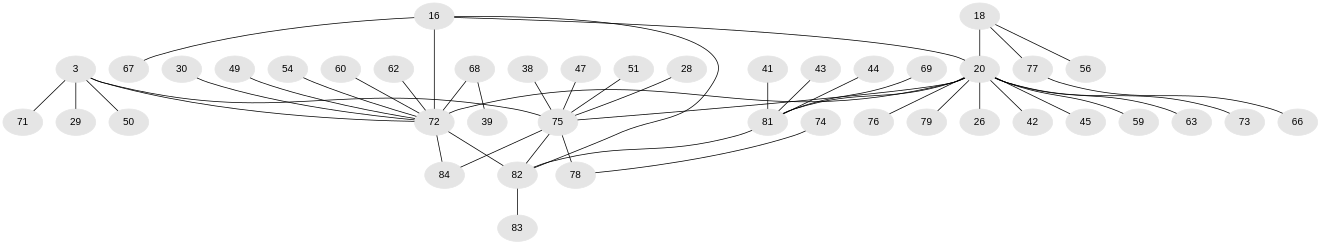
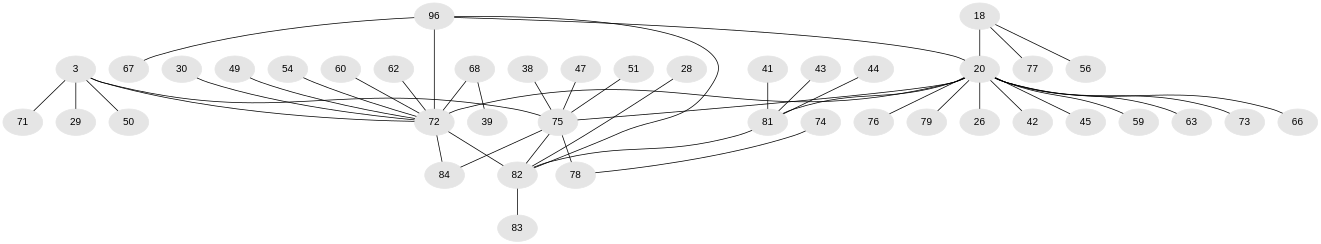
(434, 16) -> (434, 16)
(927, 69) -> none
(1183, 96) -> (1183, 95)
(624, 97) -> (603, 124)
